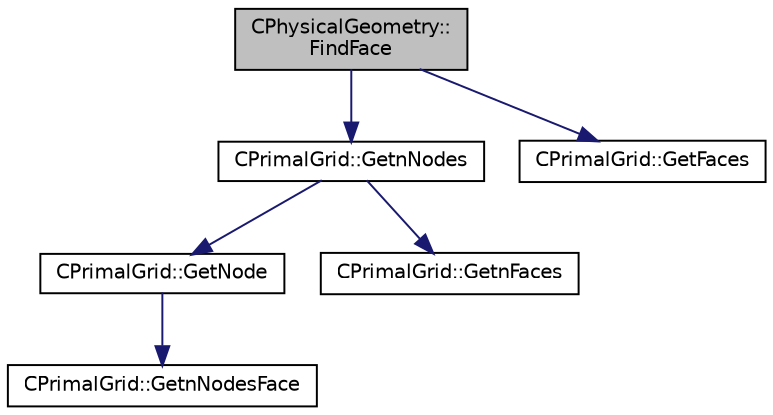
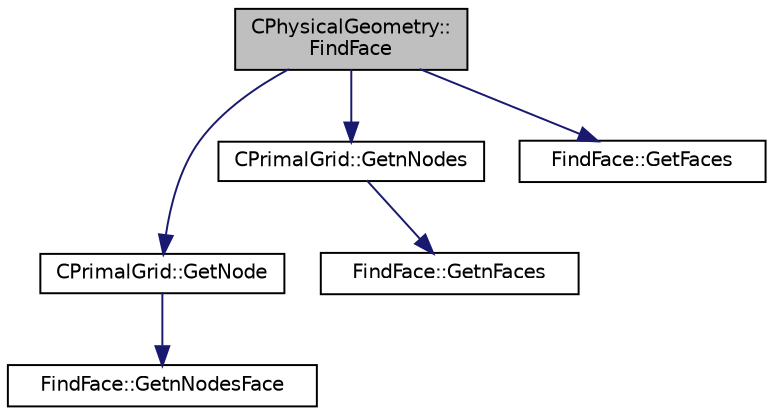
(643, 161) -> (643, 161)
(265, 213) -> (204, 135)
(450, 274) -> (450, 274)
(162, 386) -> (162, 386)
